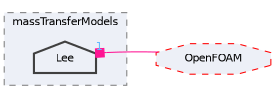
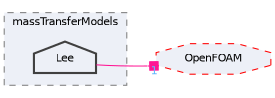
(134, 52) -> (119, 66)
